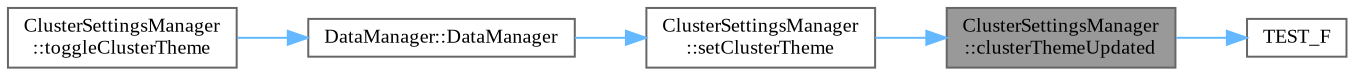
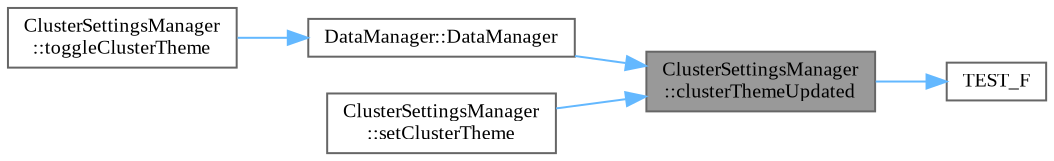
(600, 38) -> (600, 60)
